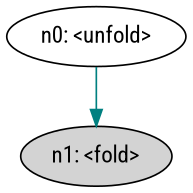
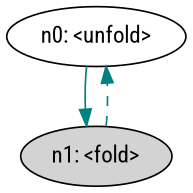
none -> (107, 105)
